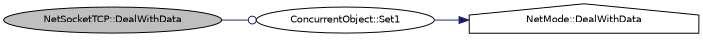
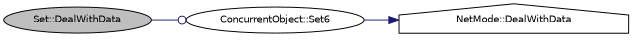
(113, 20) -> (78, 20)
(345, 20) -> (275, 20)
